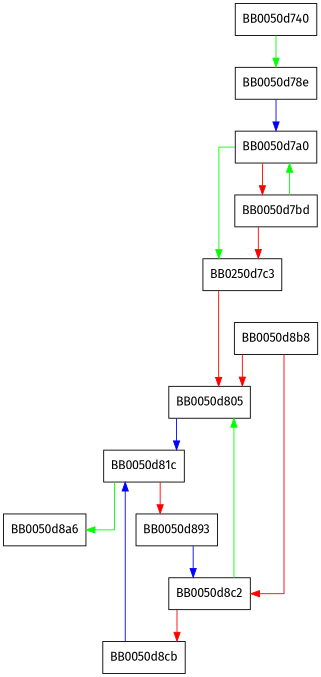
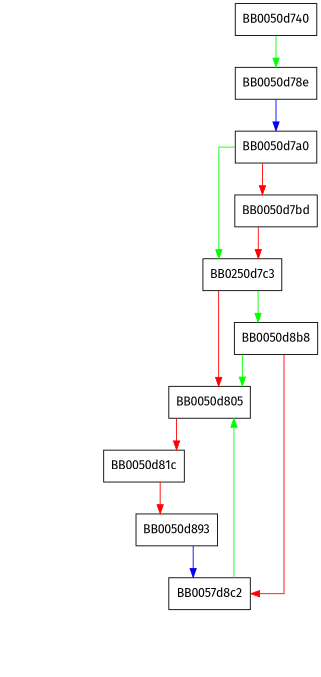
(290, 184) -> none
none -> (258, 302)
(242, 366) -> (242, 366)
(177, 430) -> (177, 430)
(45, 530) -> none
(210, 594) -> (210, 594)
(144, 657) -> none
